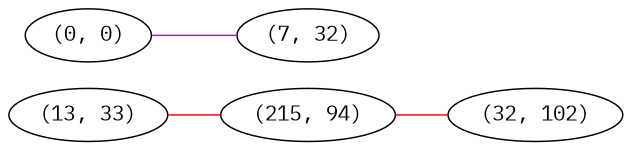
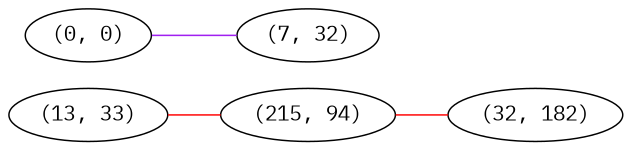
(535, 115) -> (535, 115)
